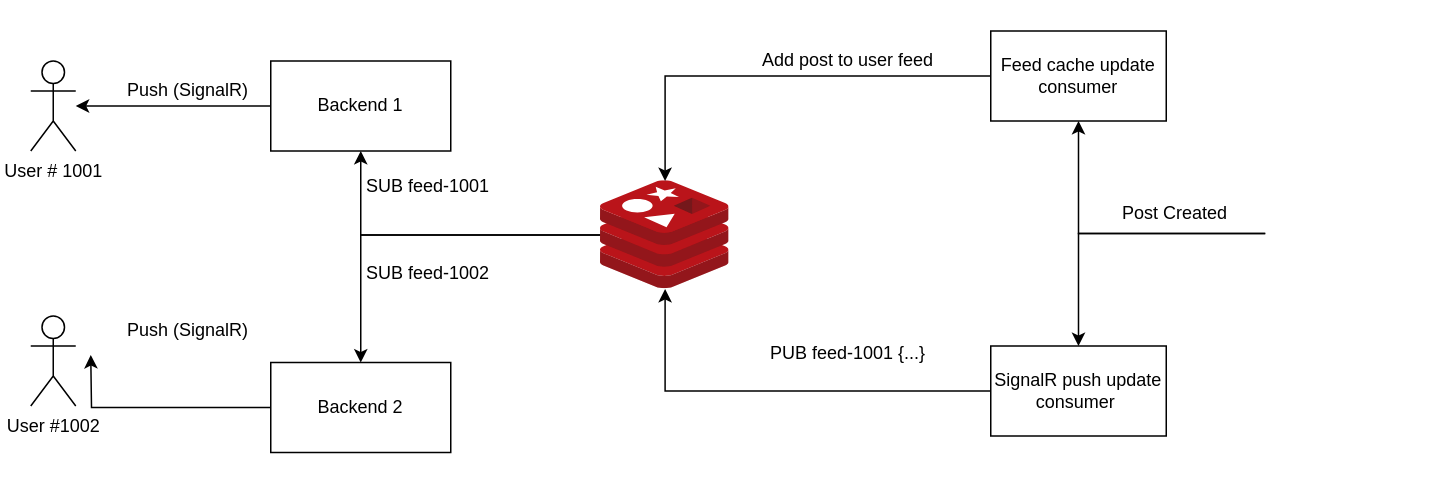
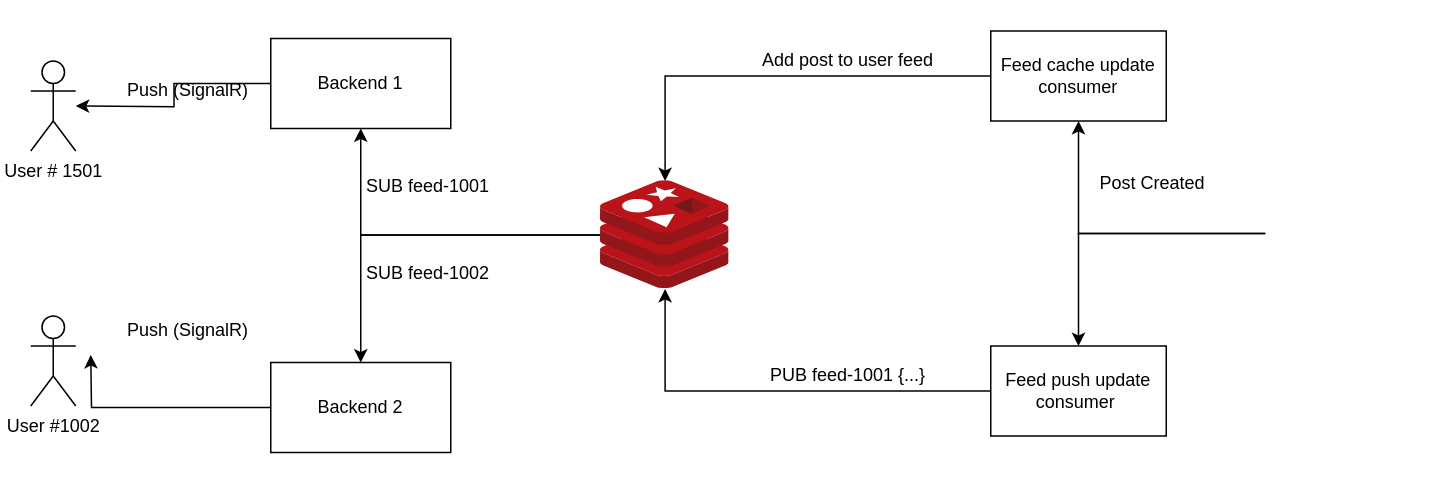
(361, 106) -> (361, 83)
(54, 172) -> (54, 172)
(1175, 214) -> (1153, 184)
(848, 353) -> (848, 376)
(1079, 391) -> (1079, 391)
